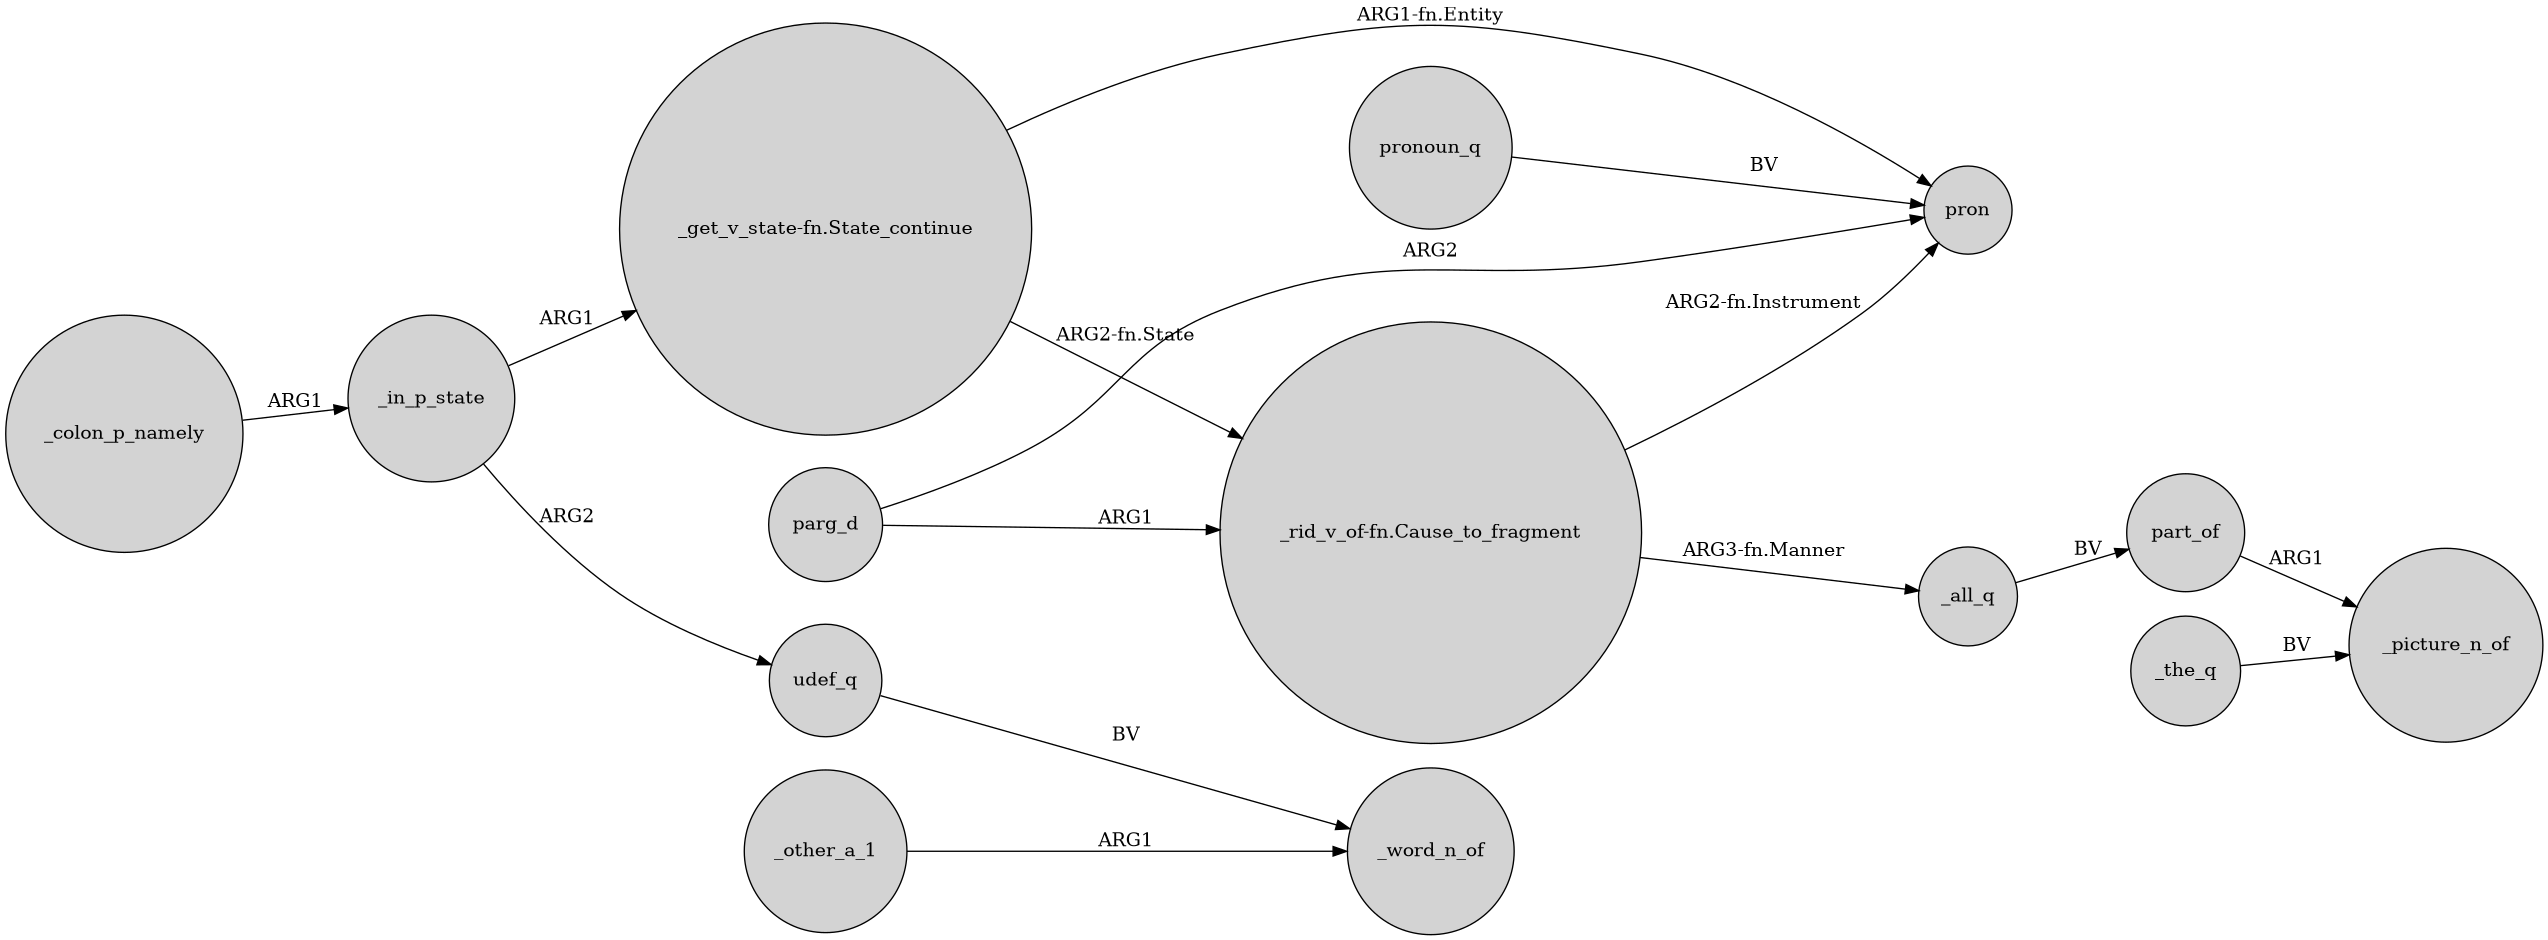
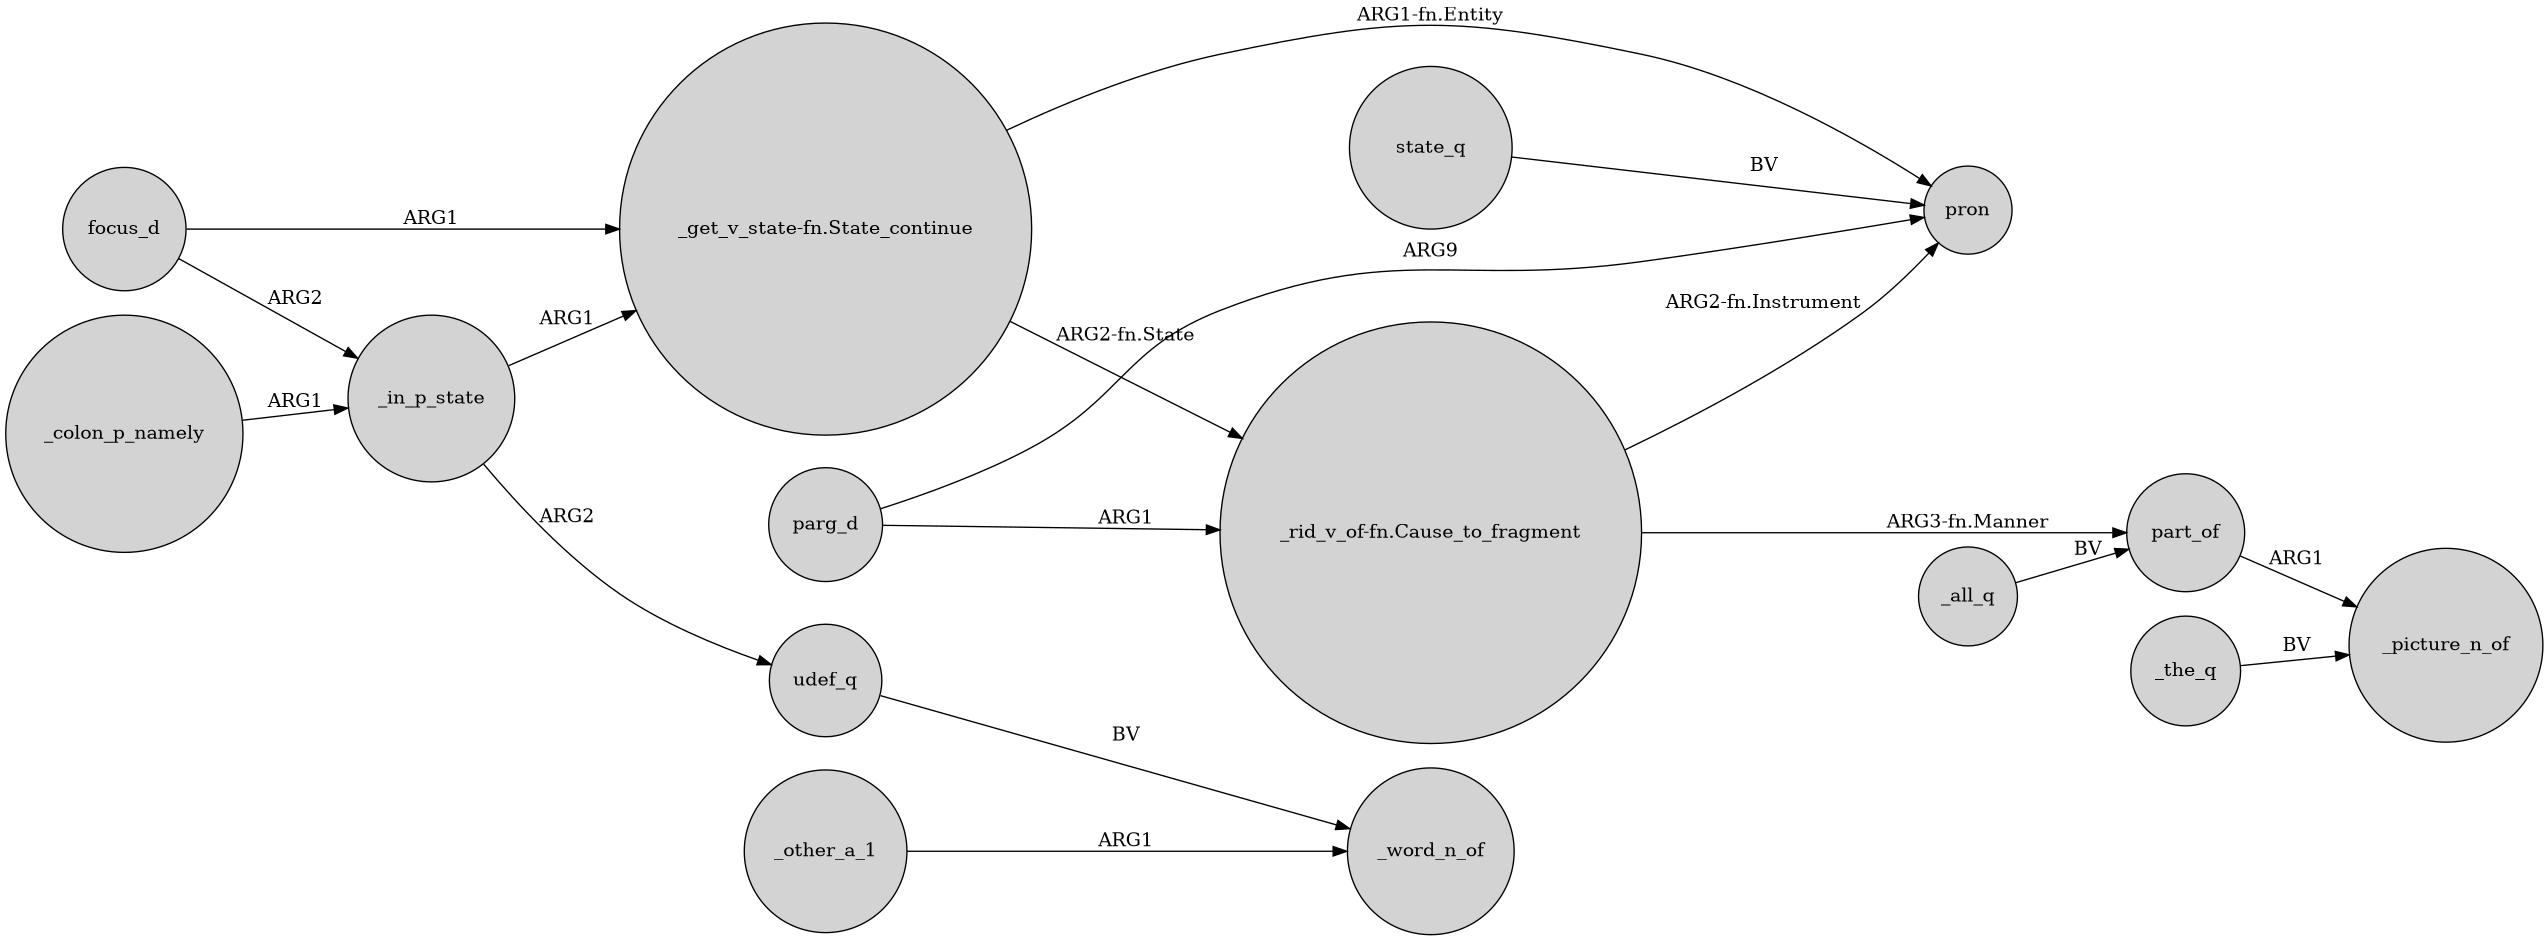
(1431, 148) -> (1431, 148)
none -> (124, 229)
(1431, 251) -> (1431, 251)
(1773, 573) -> (1877, 533)
